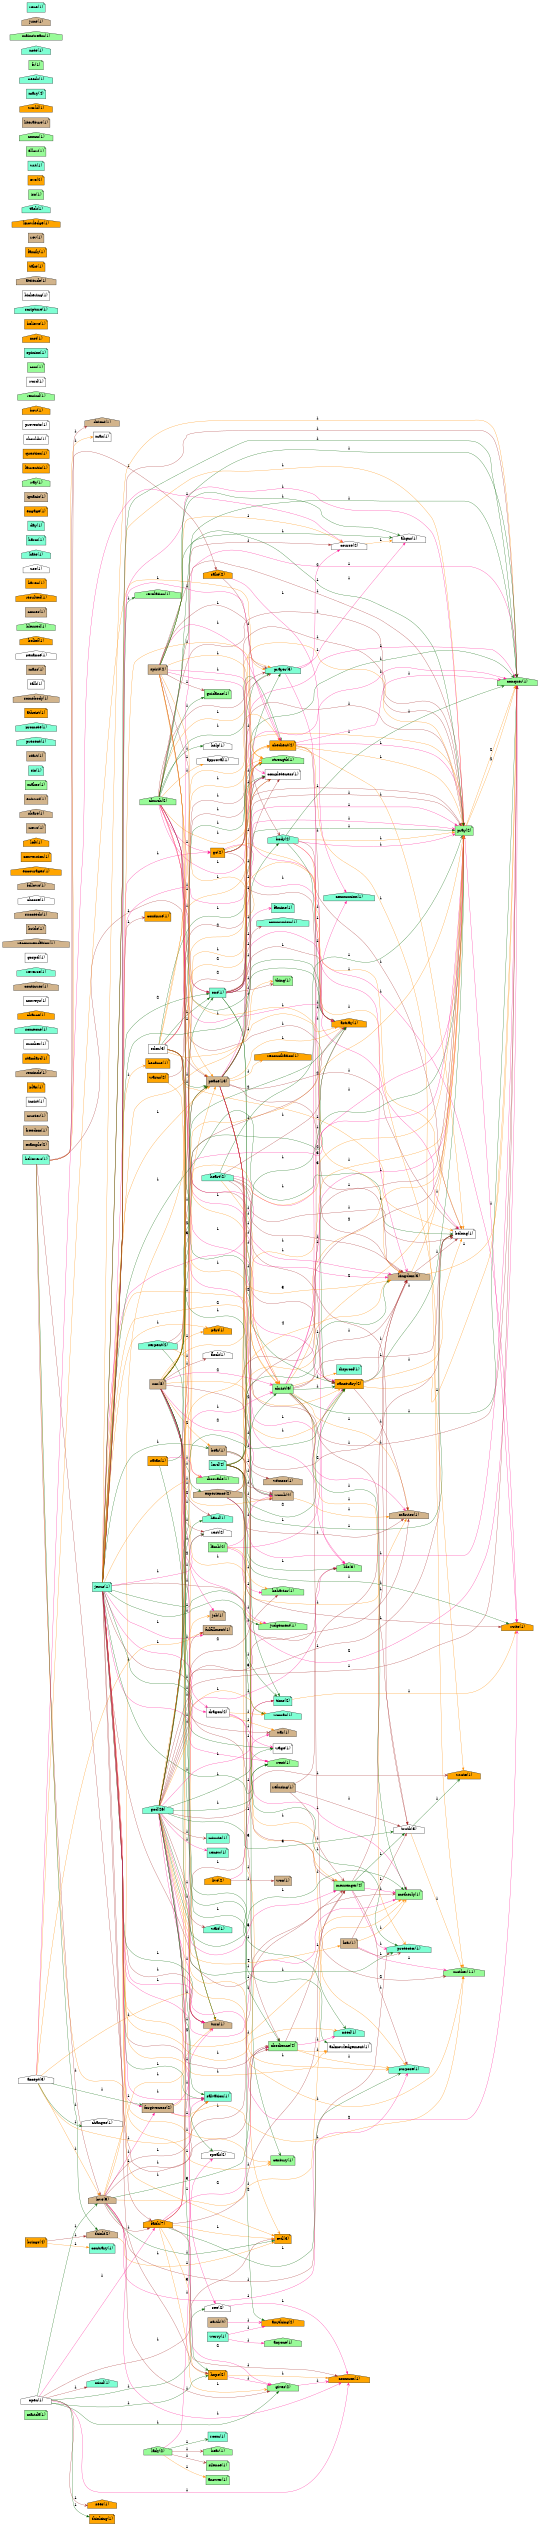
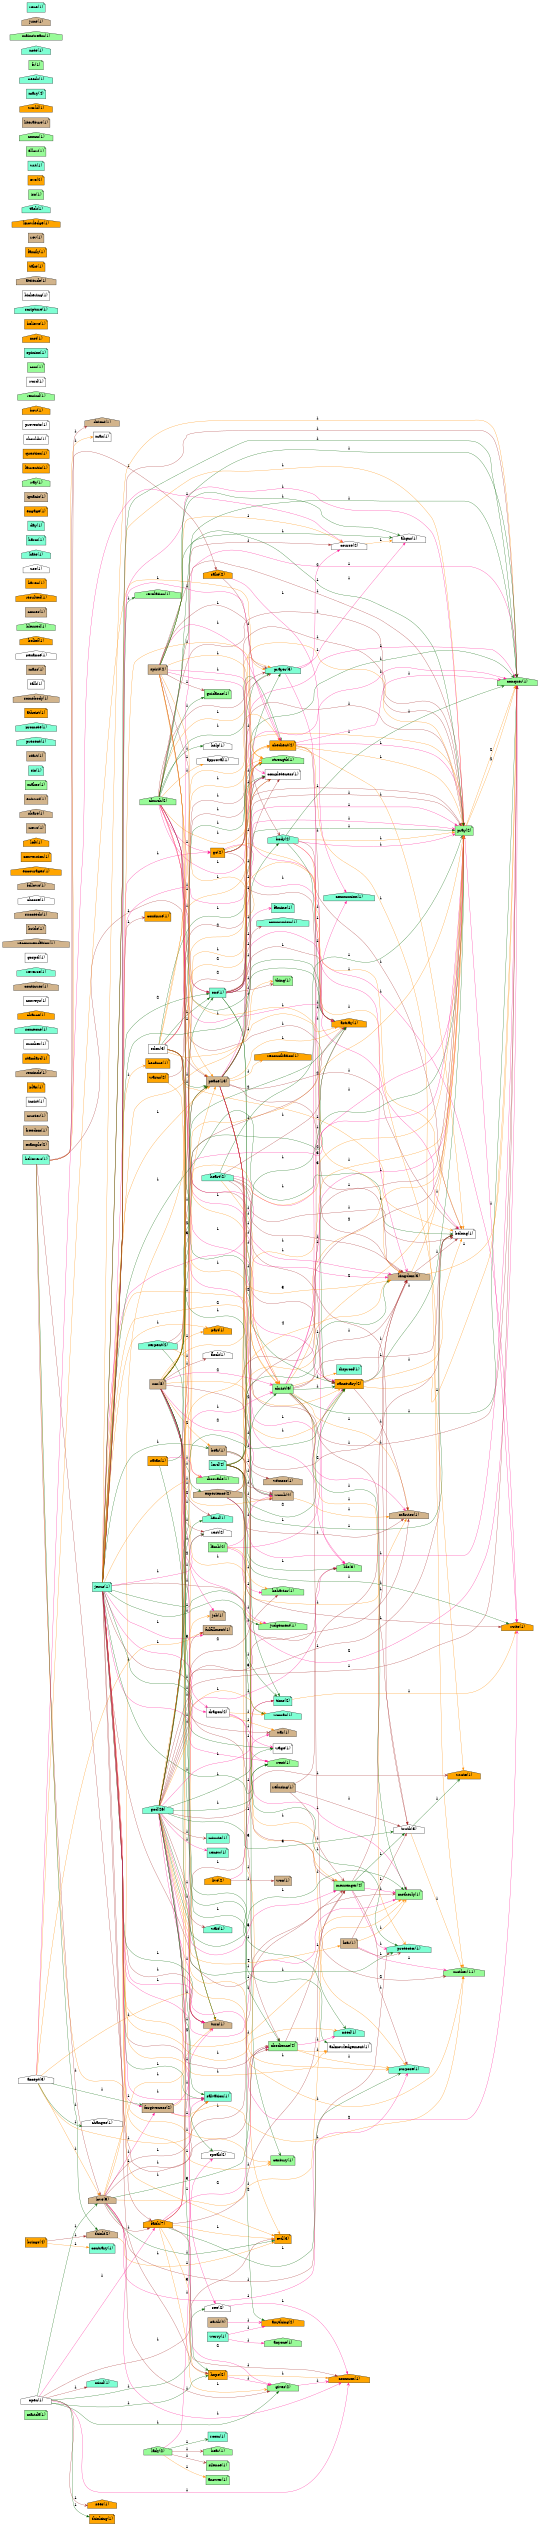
(187, 1637) -> (187, 1637)
